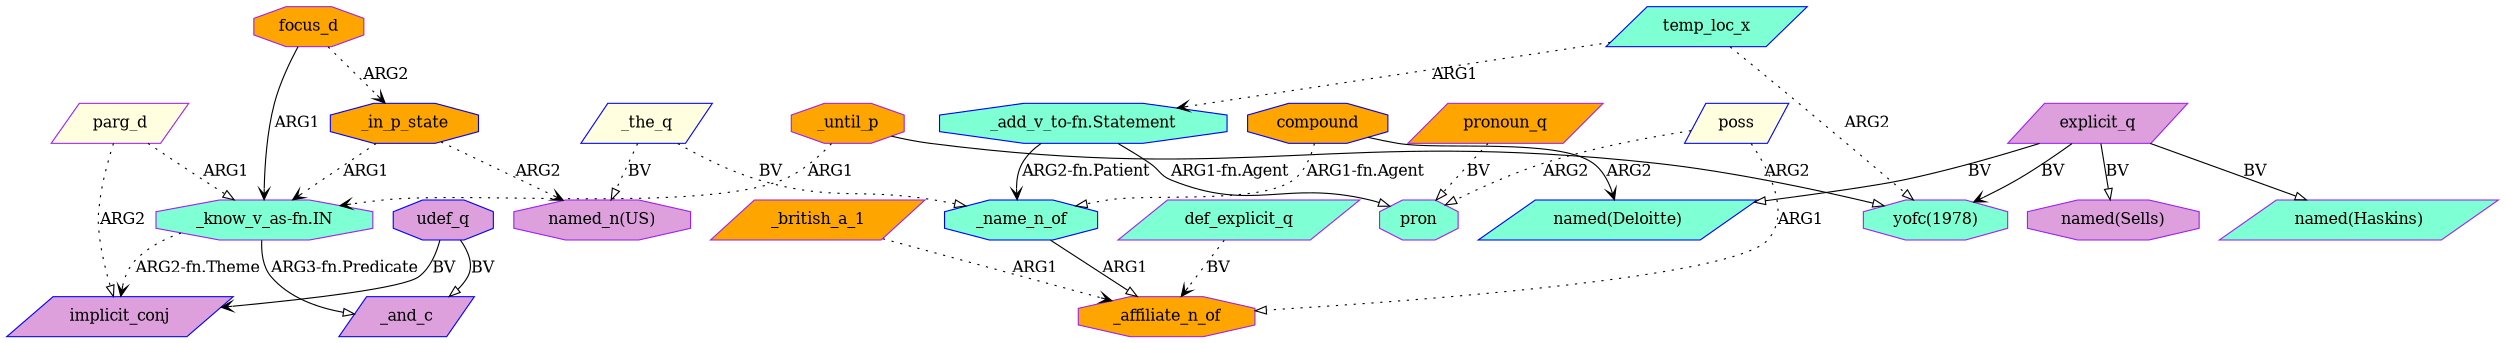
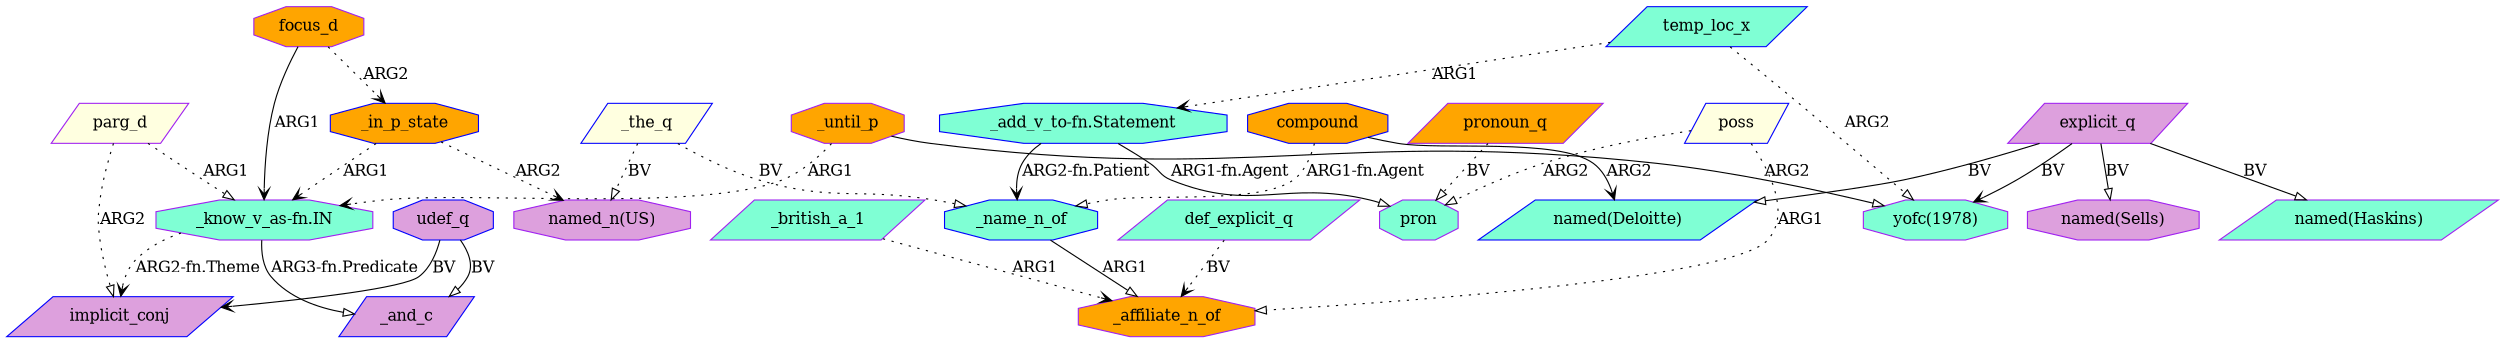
(818, 220) -> (818, 220)
